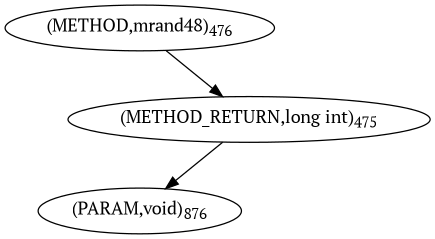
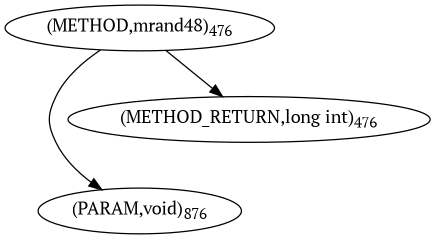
(366, 118) -> (366, 118)
(199, 161) -> (50, 114)
